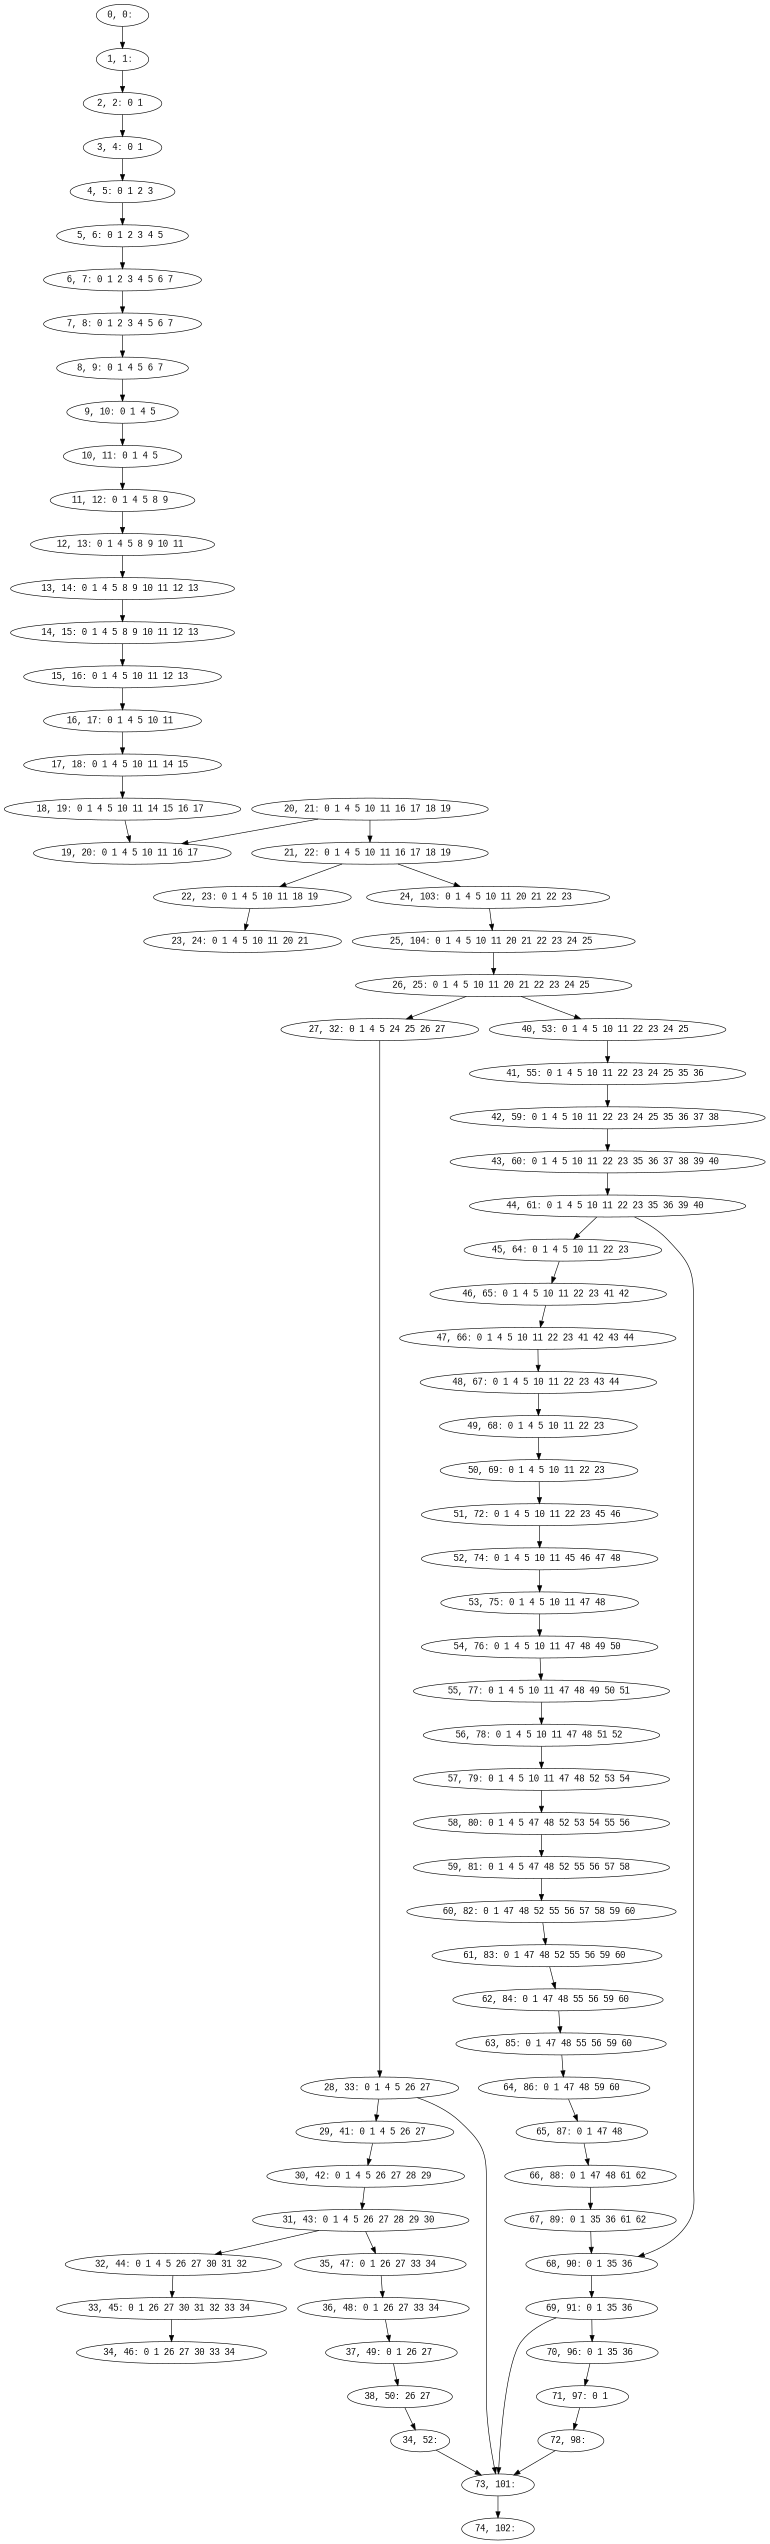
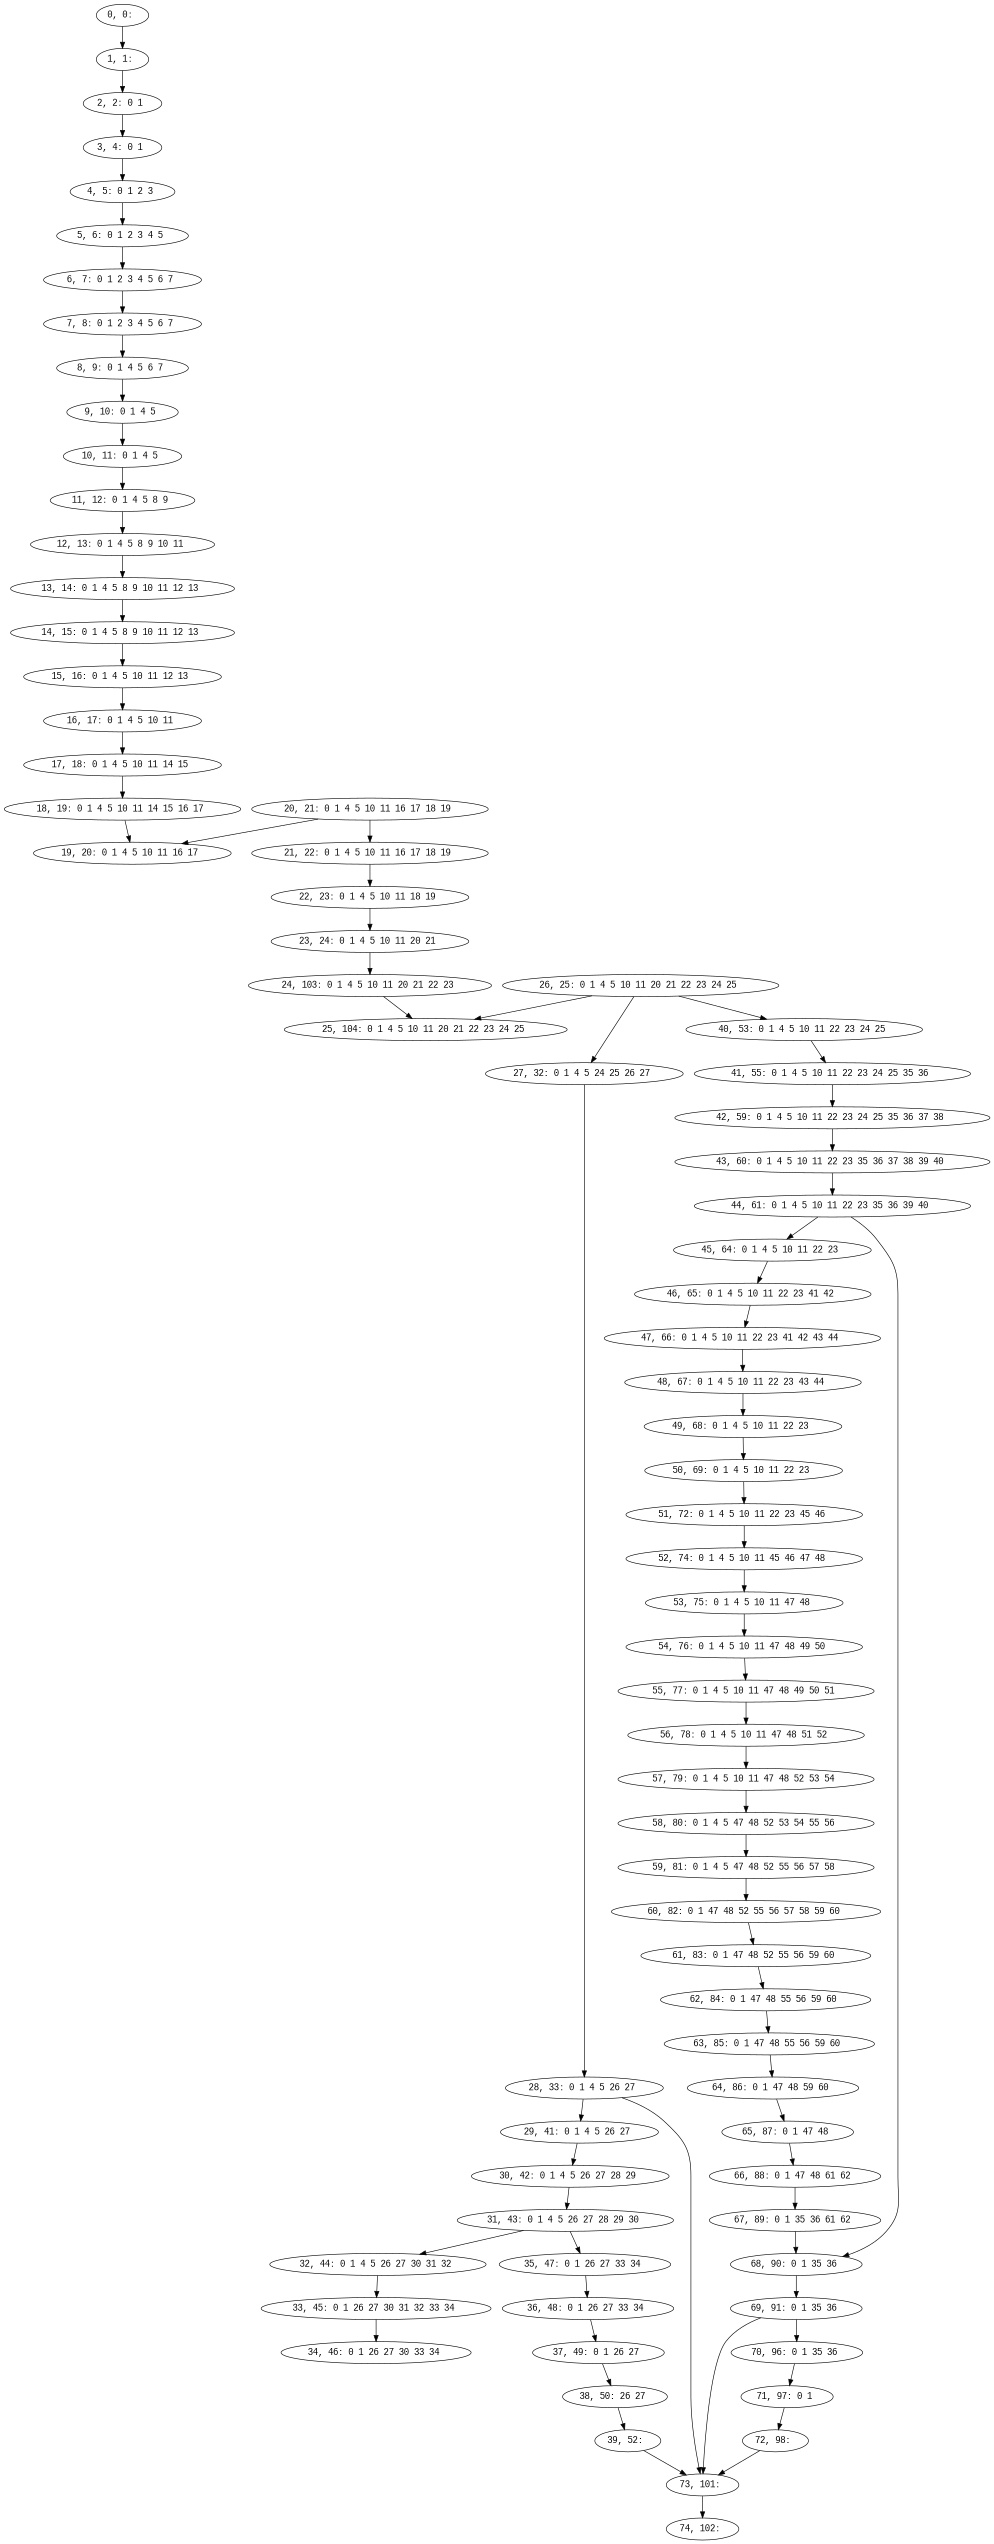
(426, 874) -> (370, 960)
(494, 960) -> (536, 1007)
(420, 2441) -> (628, 2441)
